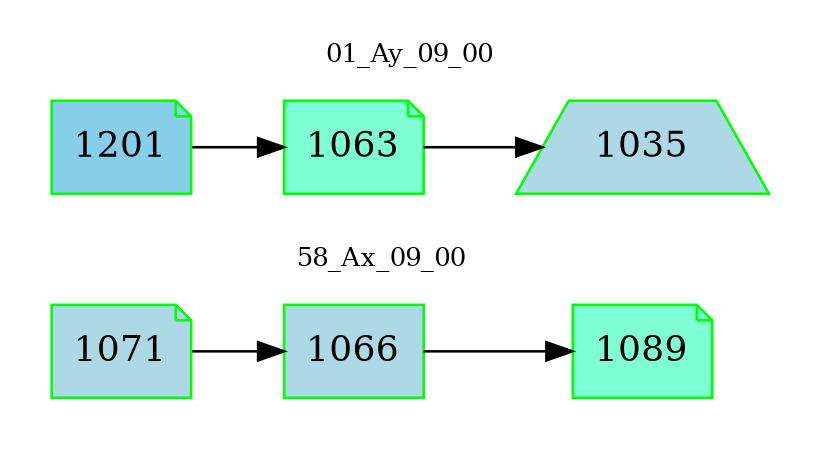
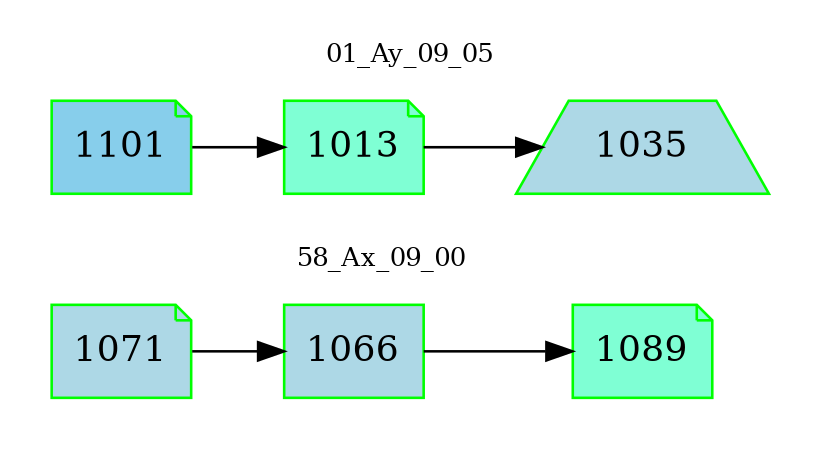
(410, 56) -> (410, 56)
(121, 147) -> (121, 147)
(354, 147) -> (354, 147)
